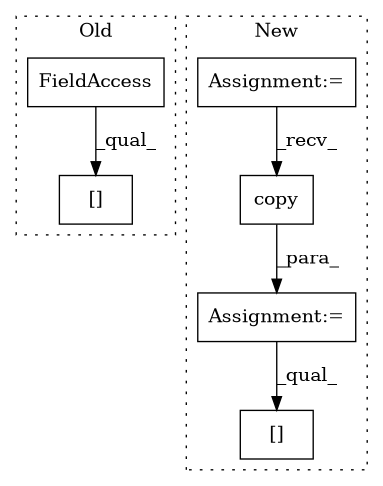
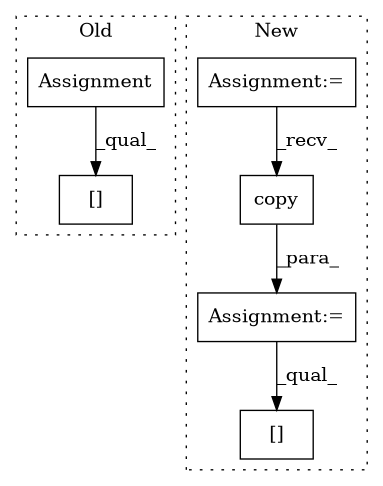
(96, 82) -> (96, 82)
